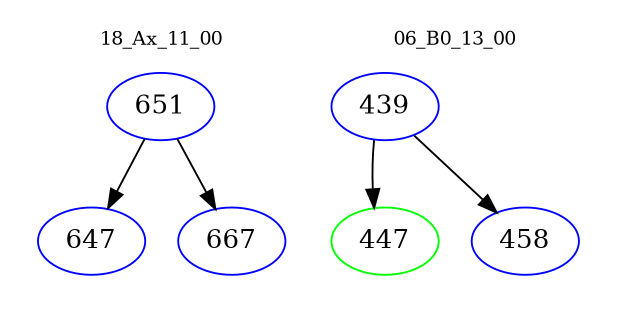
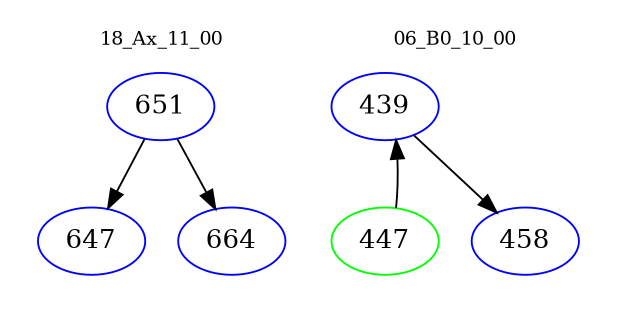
(455, 40) -> (455, 40)
(373, 164) -> (398, 184)
(232, 241) -> (232, 241)
